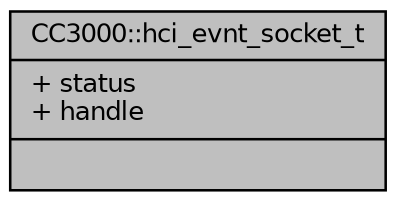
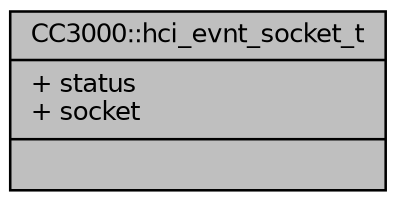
(88, 112) -> (86, 112)
